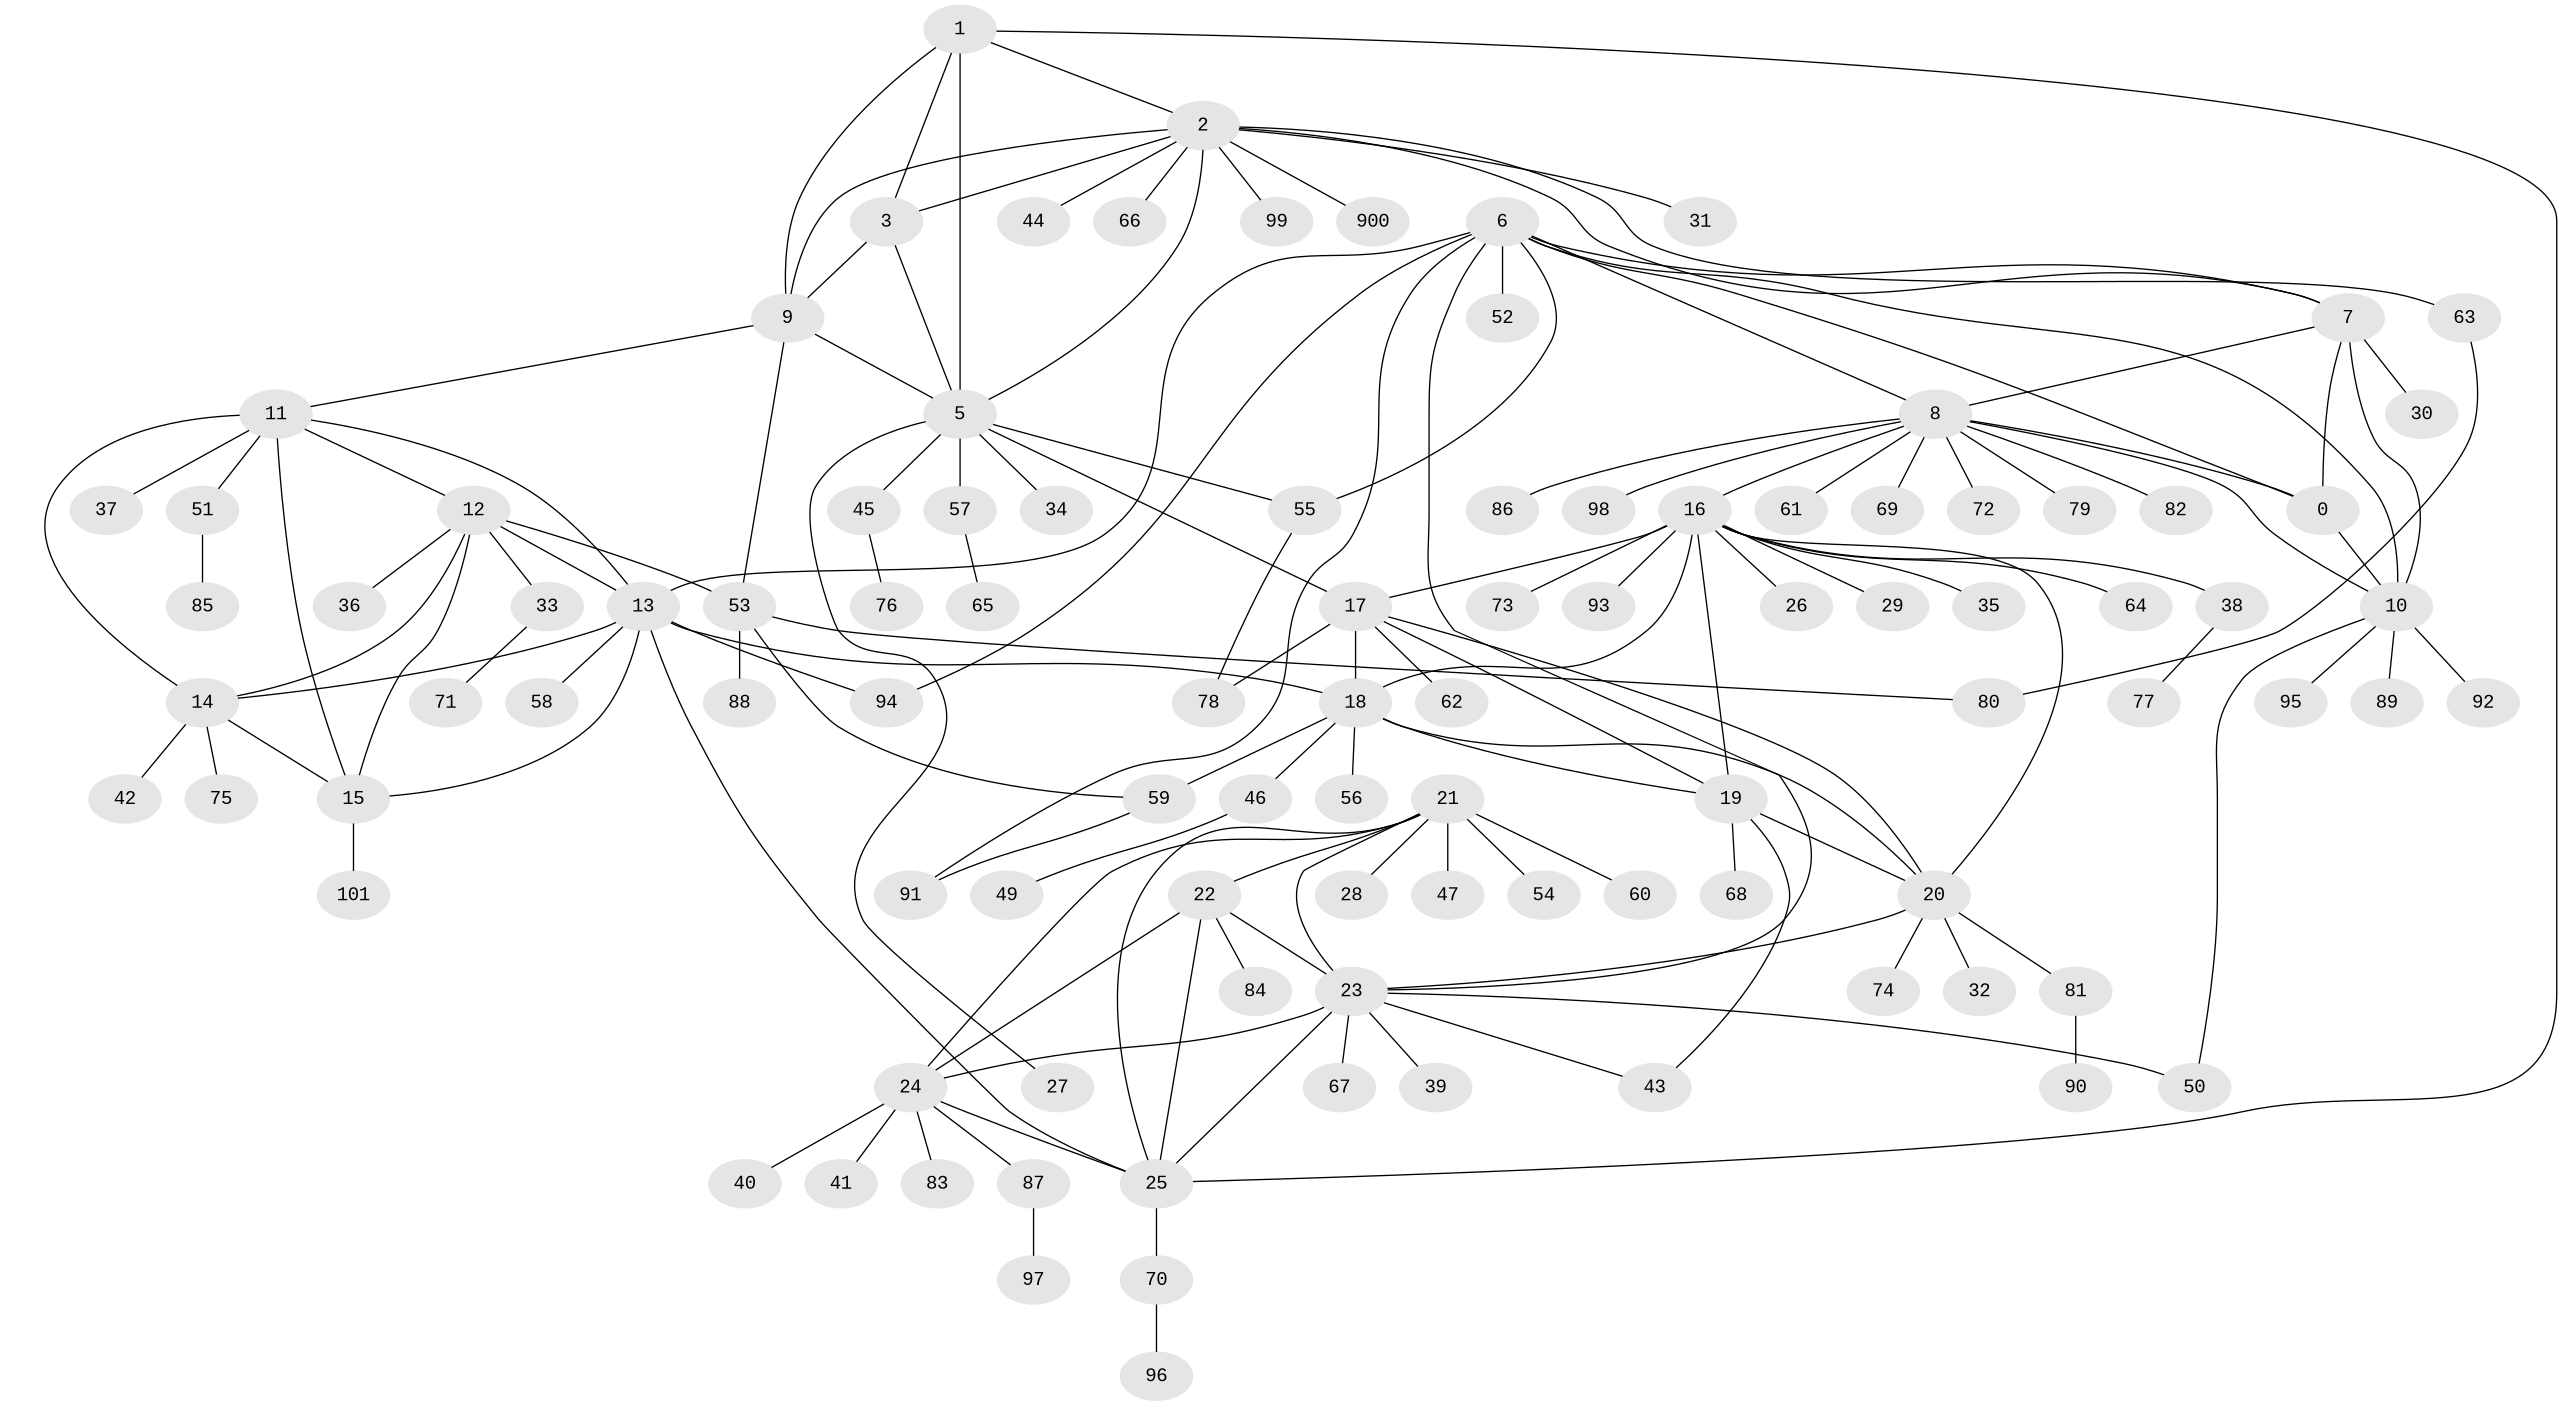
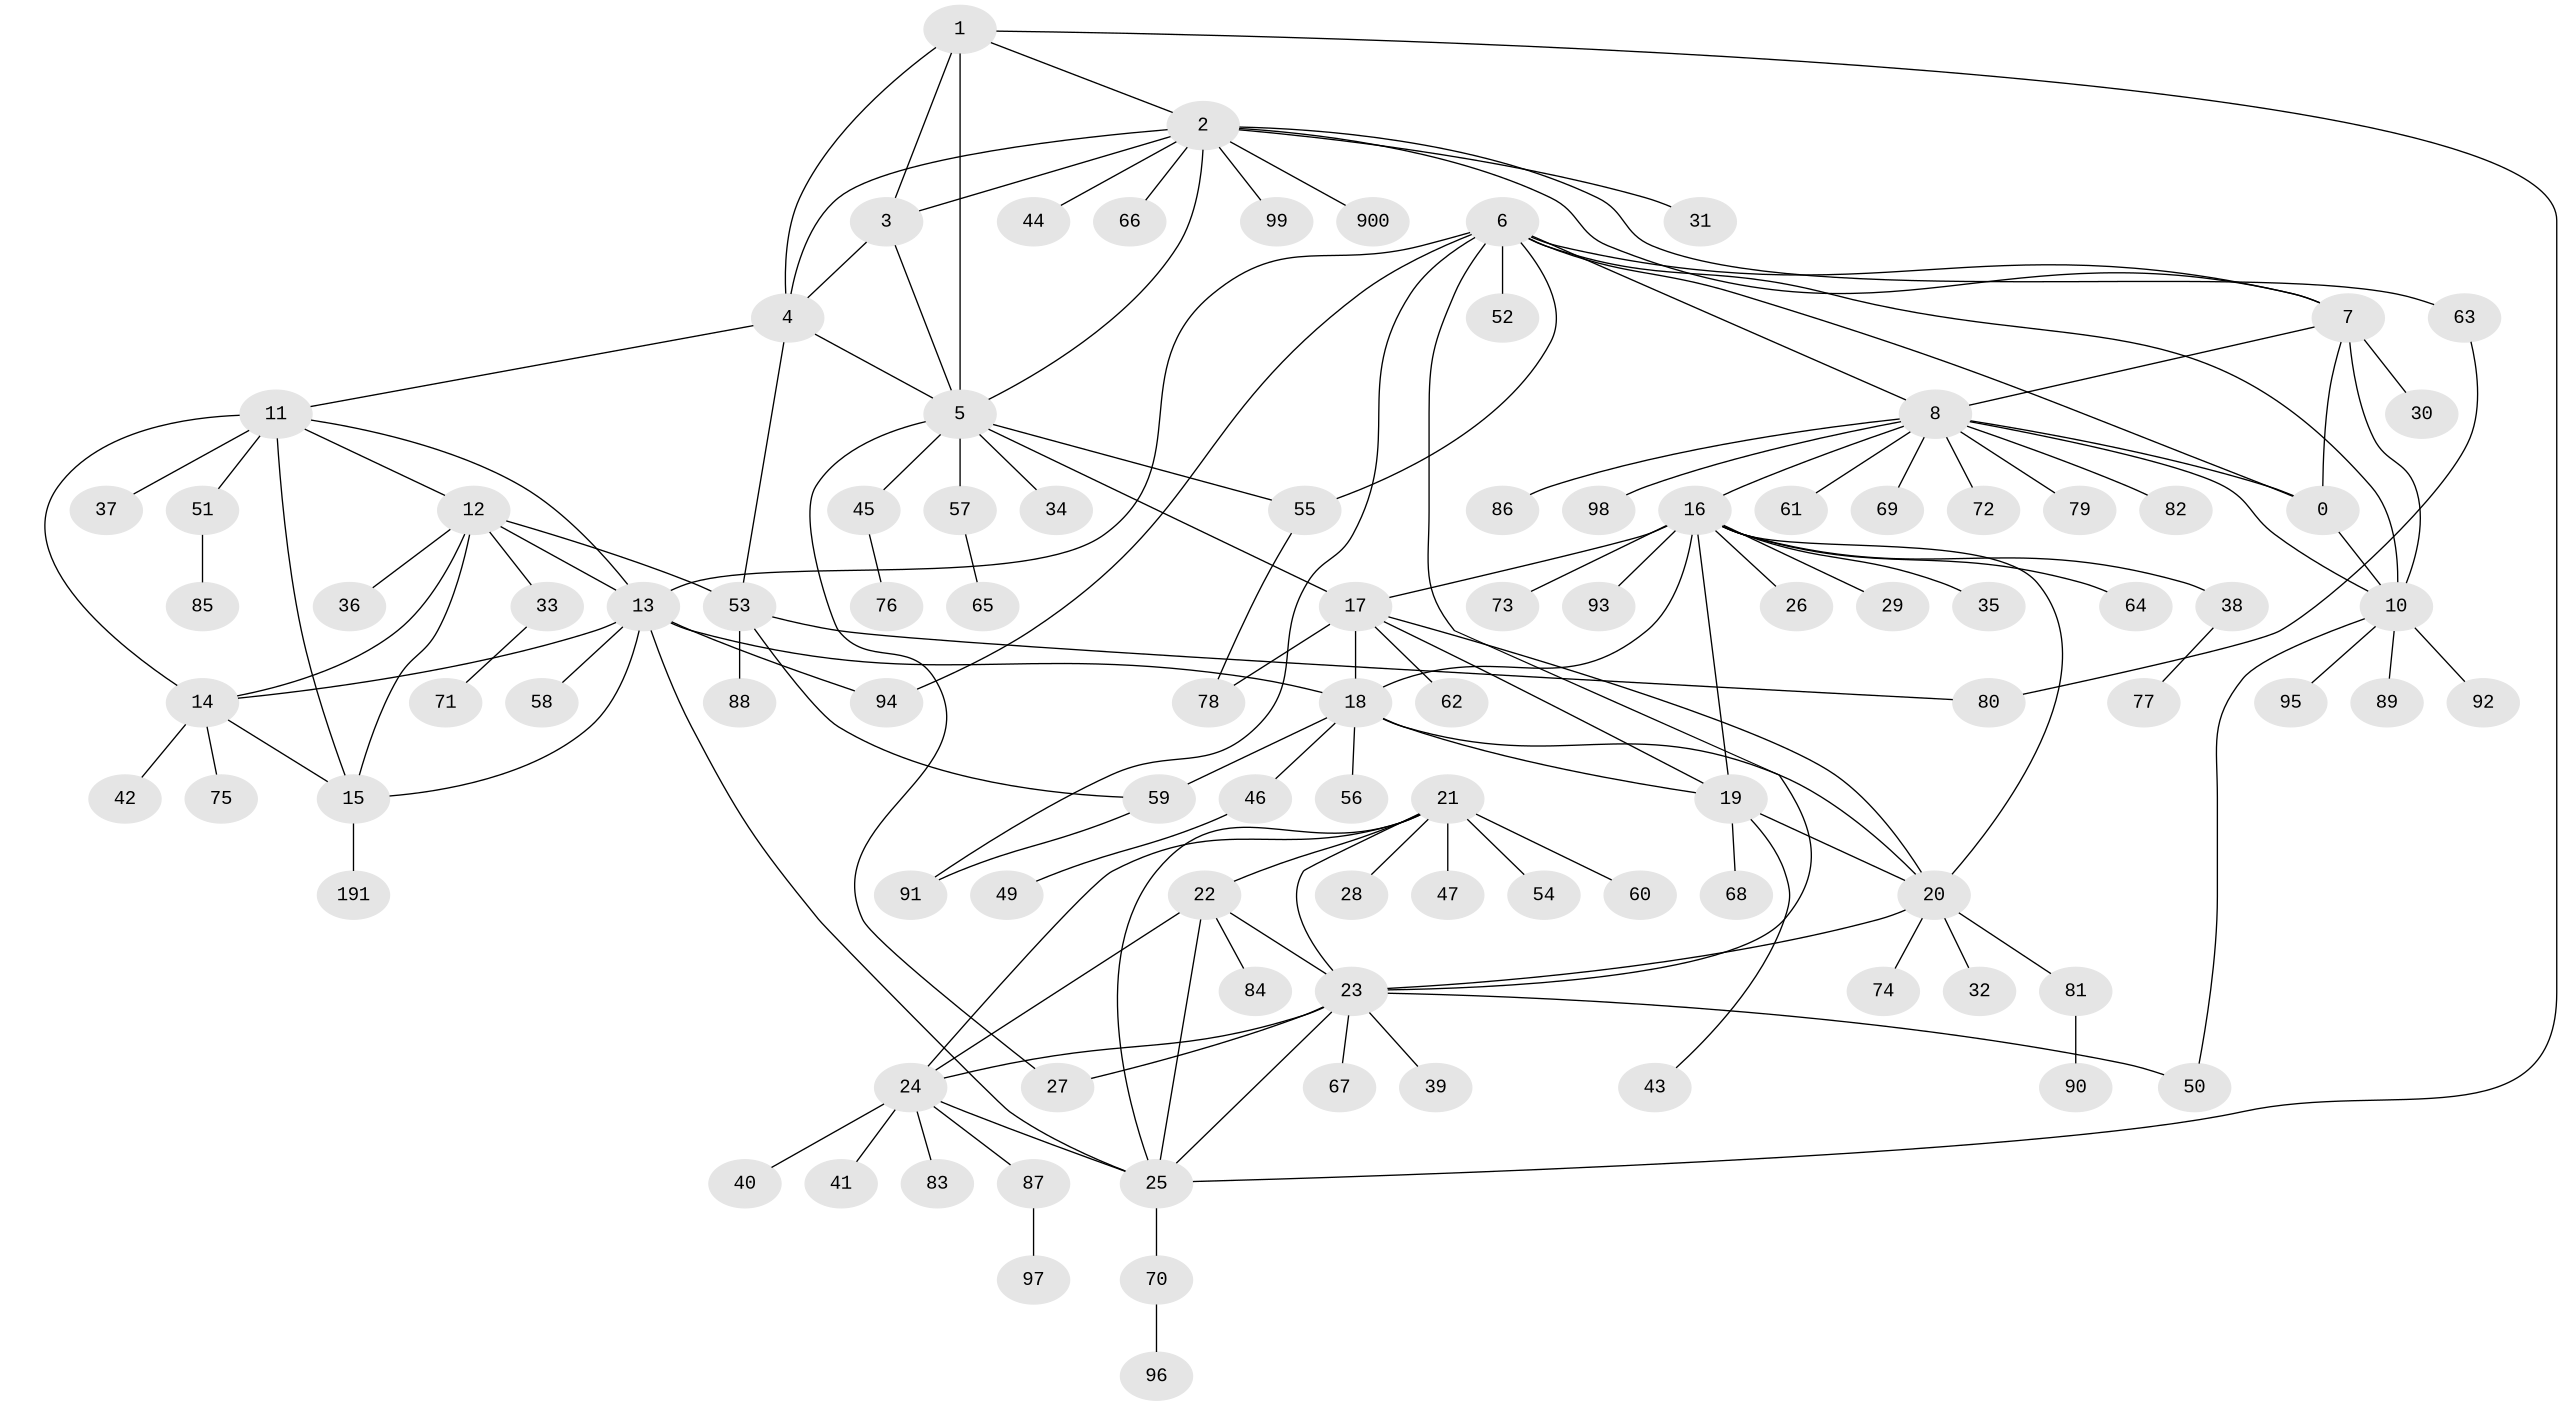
(788, 318) -> (788, 318)
(353, 895) -> (353, 895)
(1503, 1040) -> (1209, 1047)
